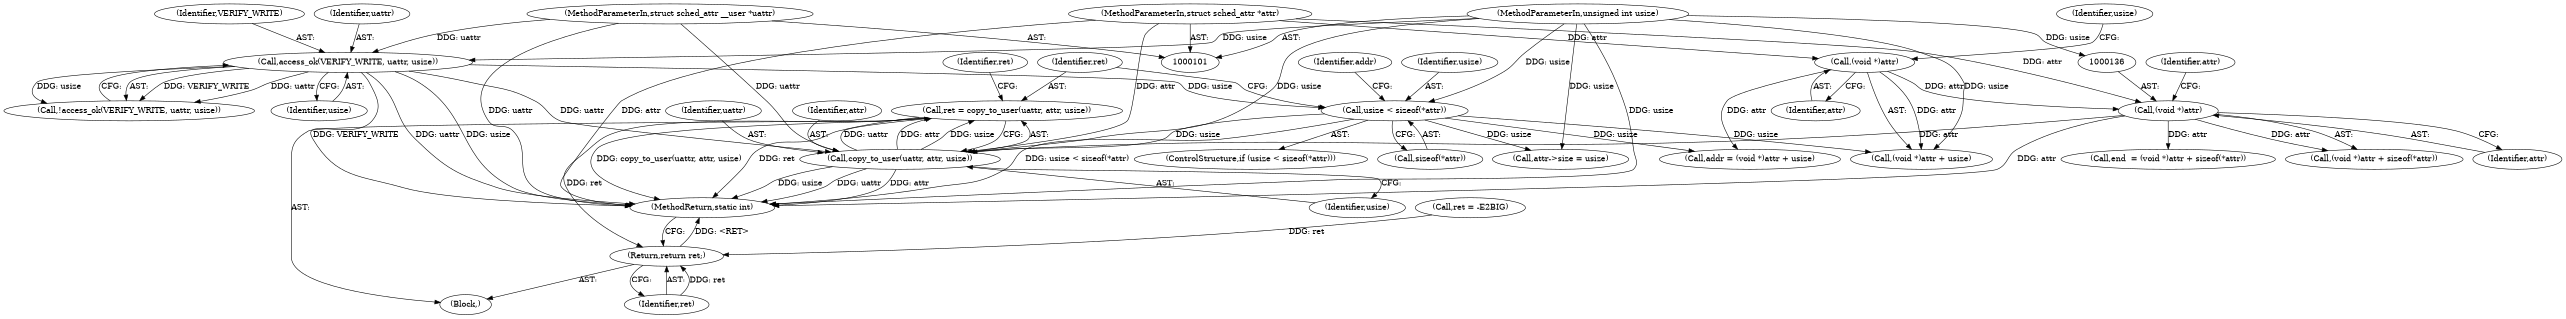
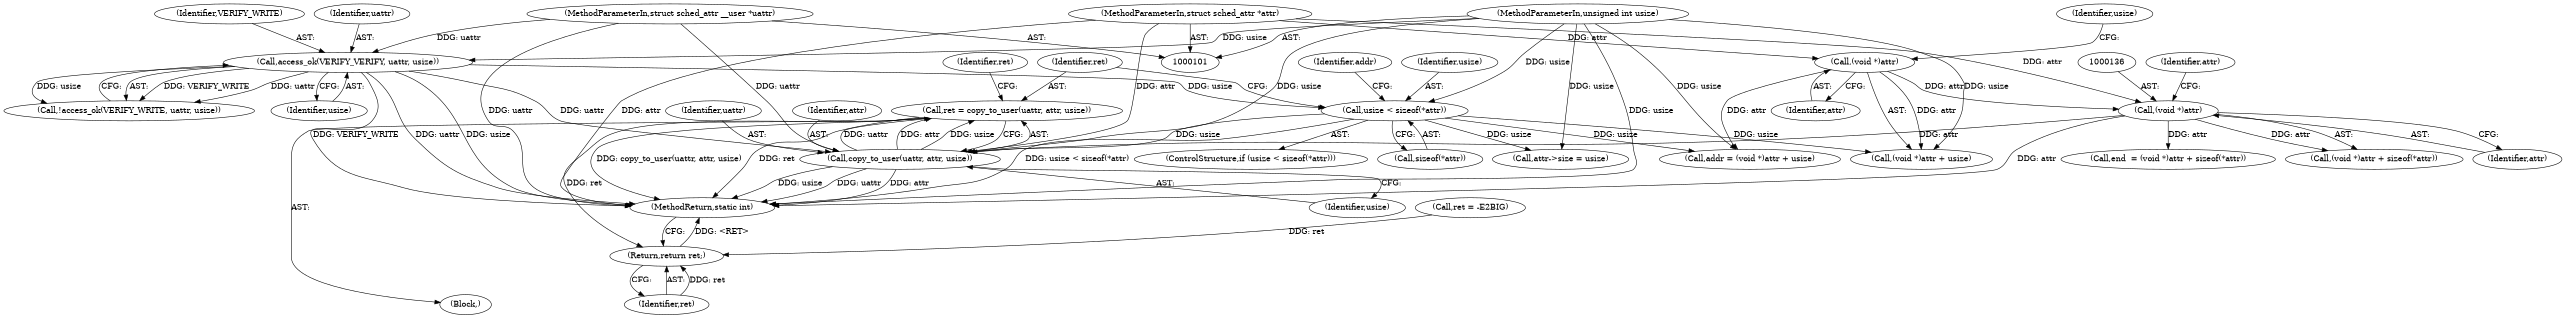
(1886, 21) -> (1668, 80)
(348, 62) -> (348, 62)
(563, 281) -> none
